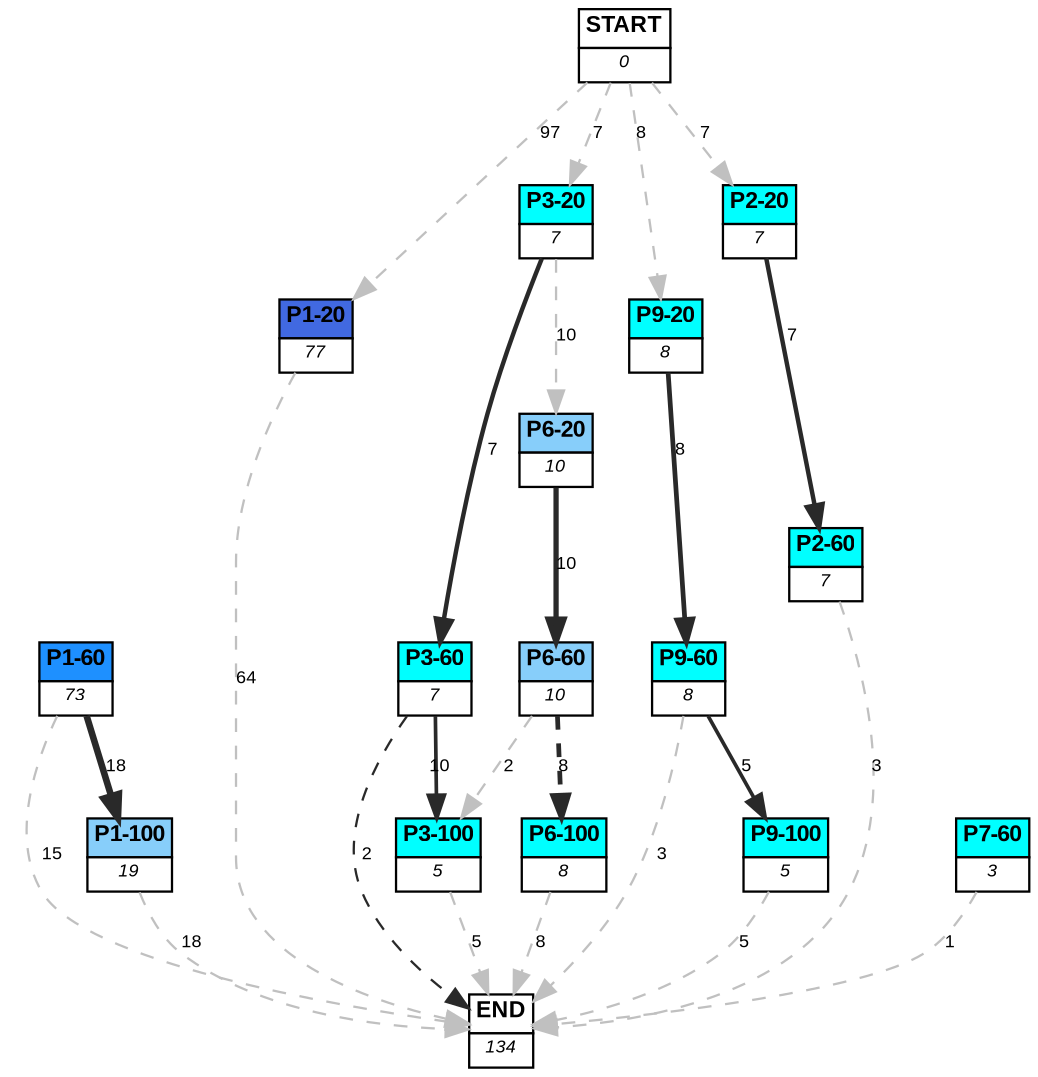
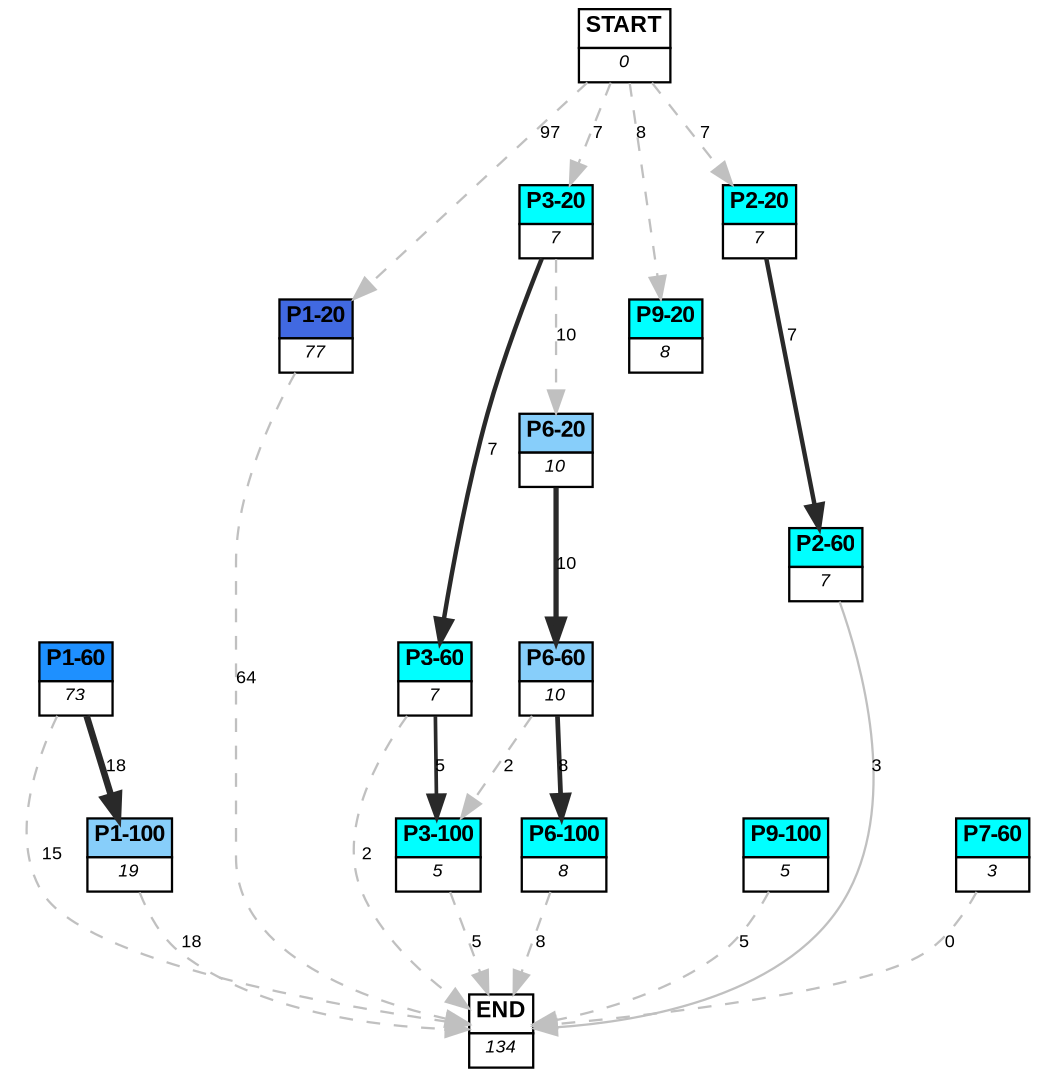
(689, 679) -> none
(559, 755) -> (559, 755)
(441, 767) -> (441, 767)
(355, 867) -> (355, 867)
(838, 907) -> (838, 907)
(950, 943) -> (950, 943)
